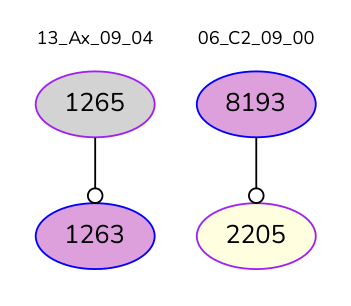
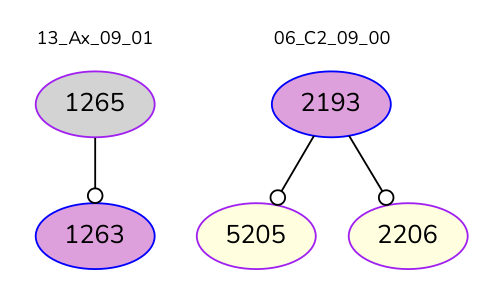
(95, 39) -> (95, 39)
(256, 104) -> (331, 104)
(256, 236) -> (256, 236)
none -> (408, 236)
